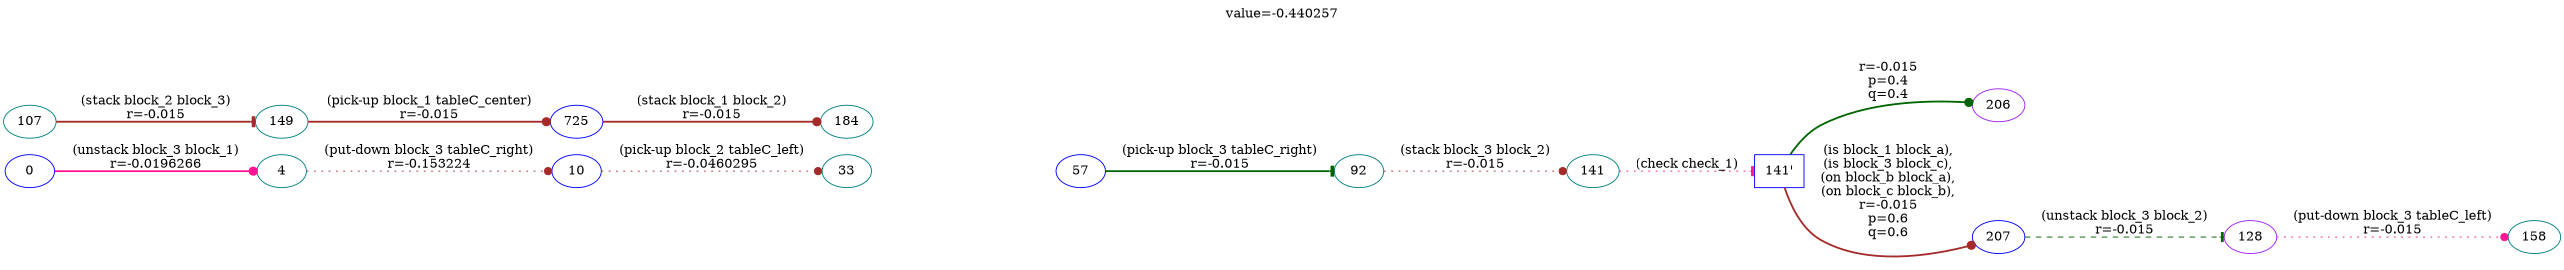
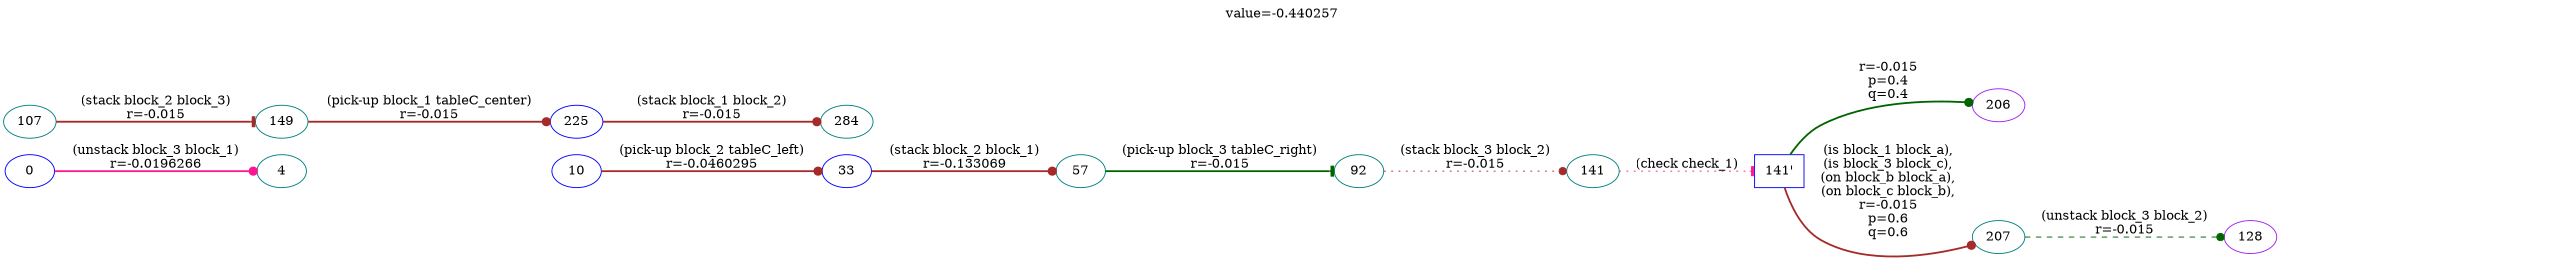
(577, 122) -> (577, 122)
(847, 122) -> (847, 122)
(425, 171) -> none
(708, 171) -> (708, 171)
(847, 171) -> (847, 171)
none -> (960, 171)
(1081, 171) -> (1081, 171)
(1999, 237) -> (1999, 237)
(2121, 237) -> (2121, 237)
(2534, 237) -> none
